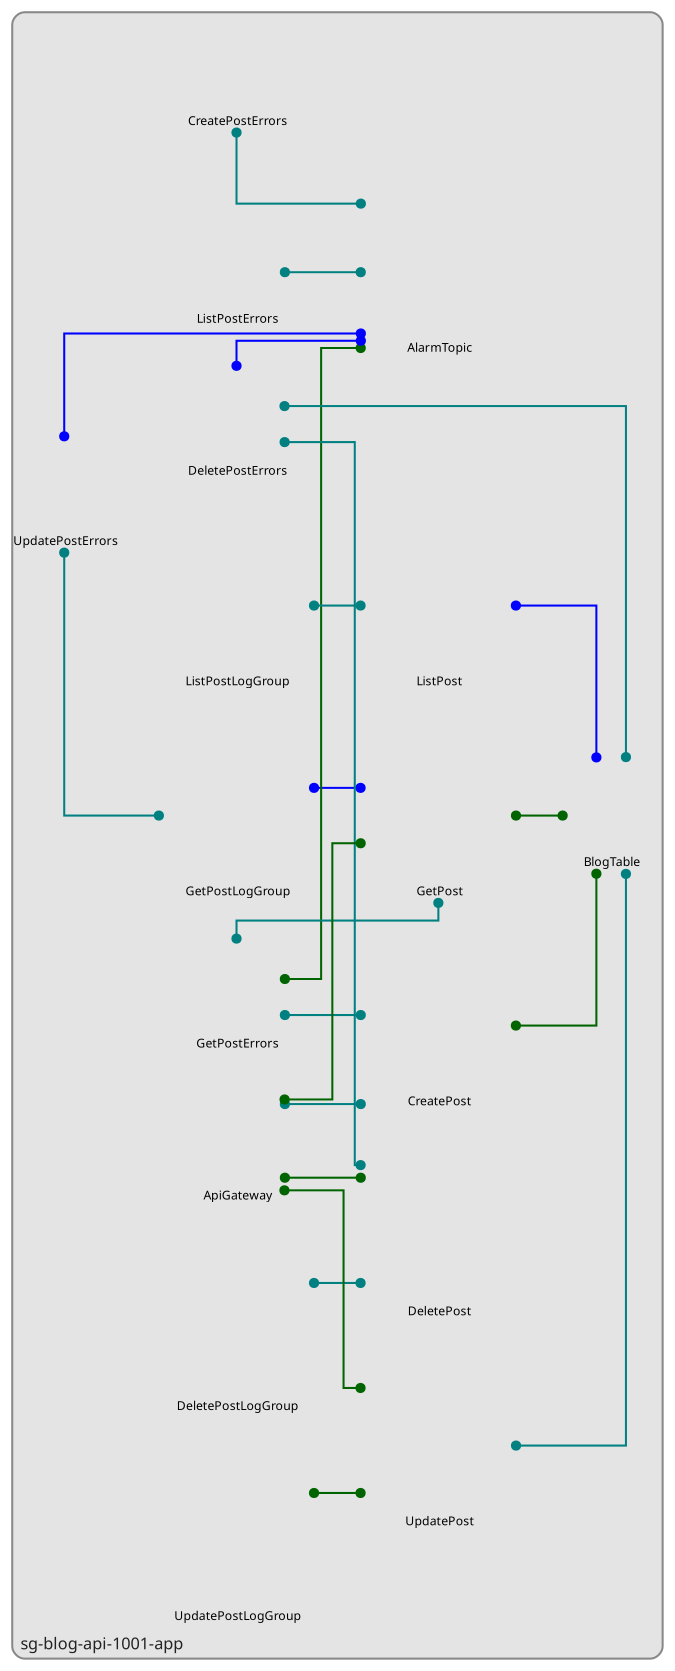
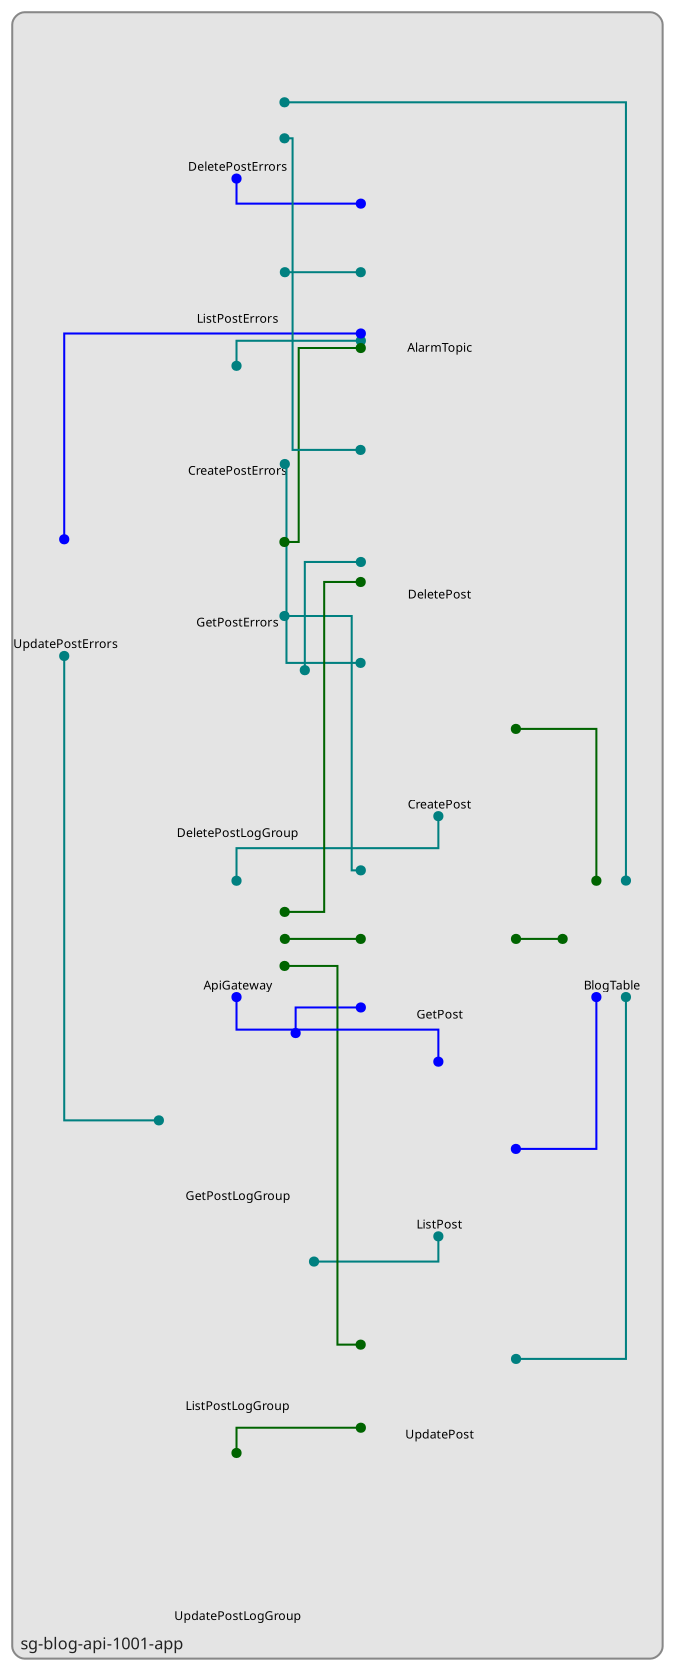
(323, 1015) -> (286, 598)
none -> (331, 1030)
